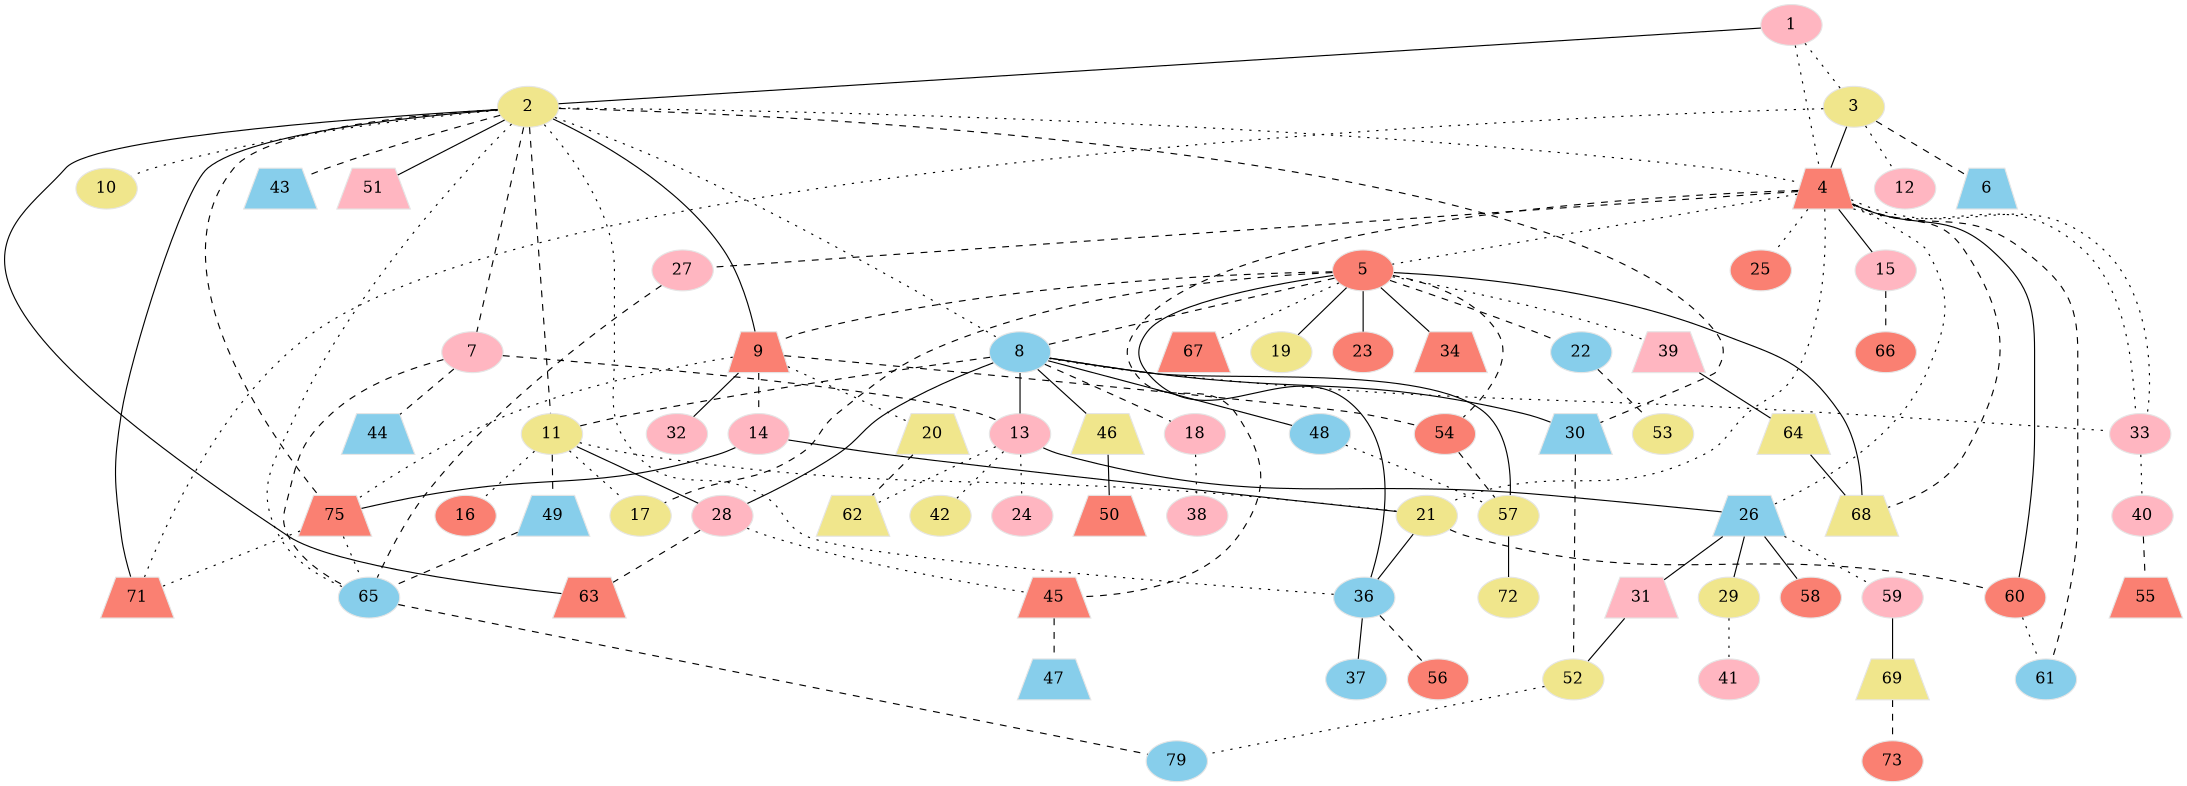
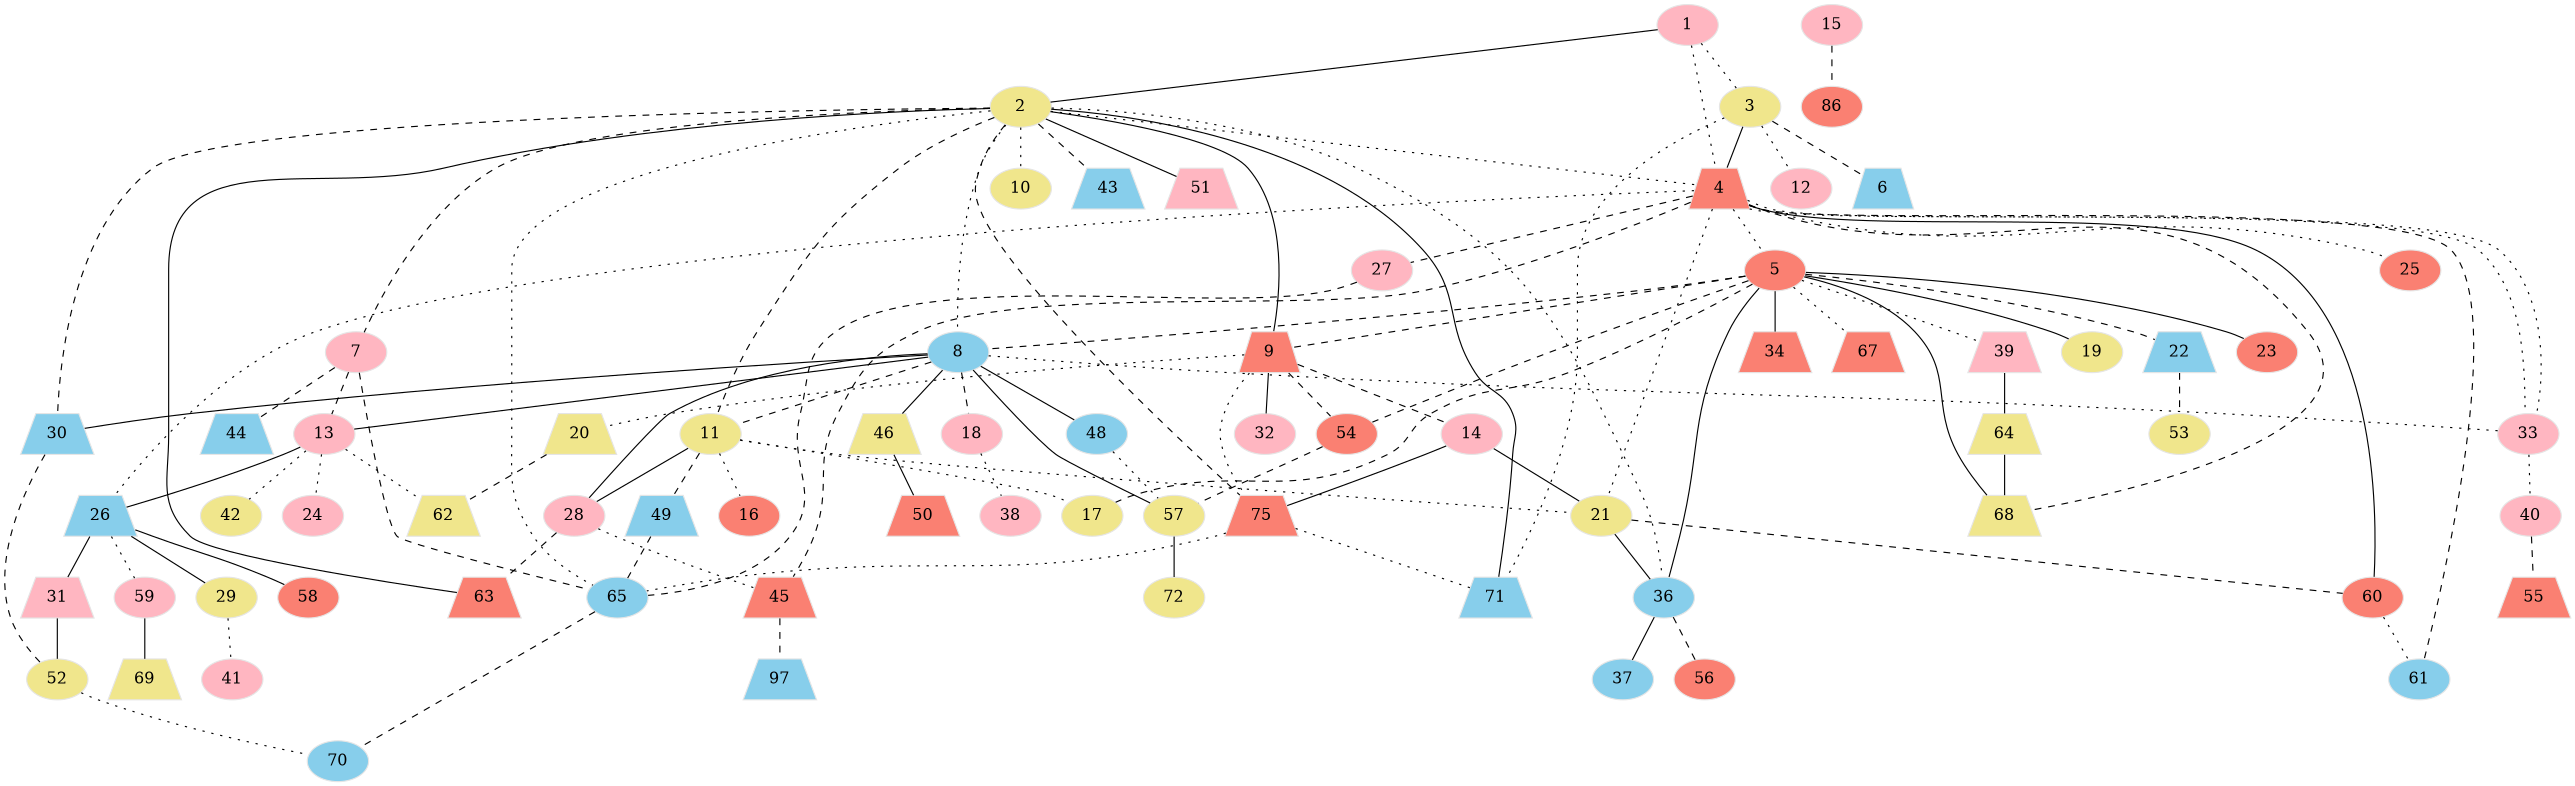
(1855, 231) -> none
(1581, 352) -> (2180, 352)
(1886, 352) -> (1832, 107)
(137, 598) -> (1496, 598)
(1054, 679) -> (780, 679)
(1177, 761) -> (338, 761)
(1893, 761) -> none
